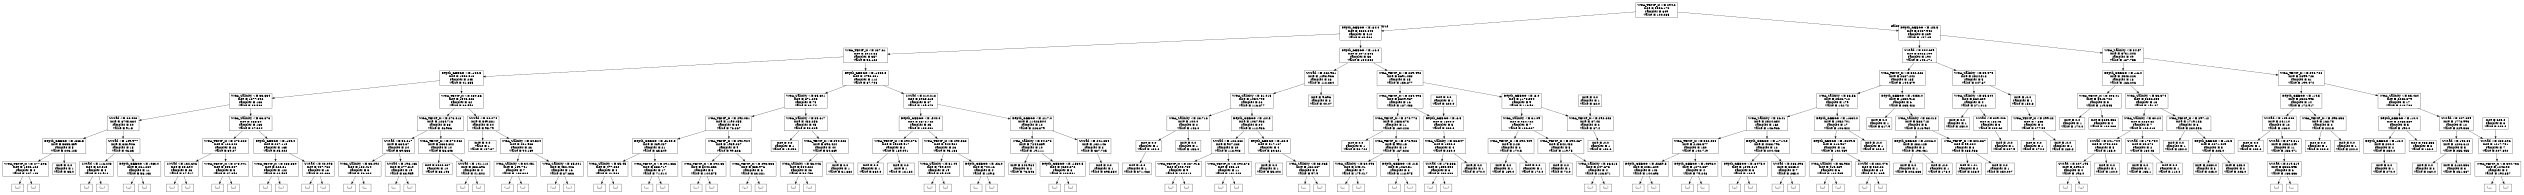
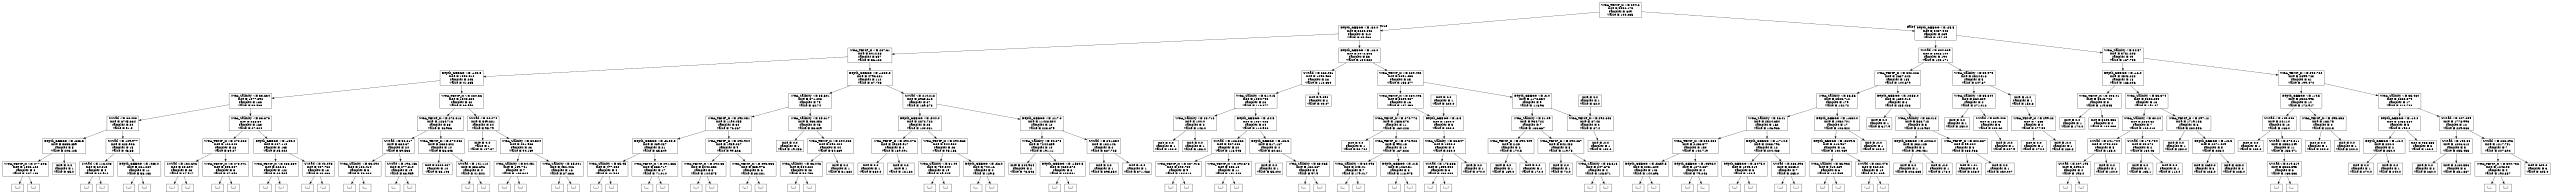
(2495, 133) -> (2518, 158)
(1143, 156) -> (1121, 158)
none -> (2390, 169)
